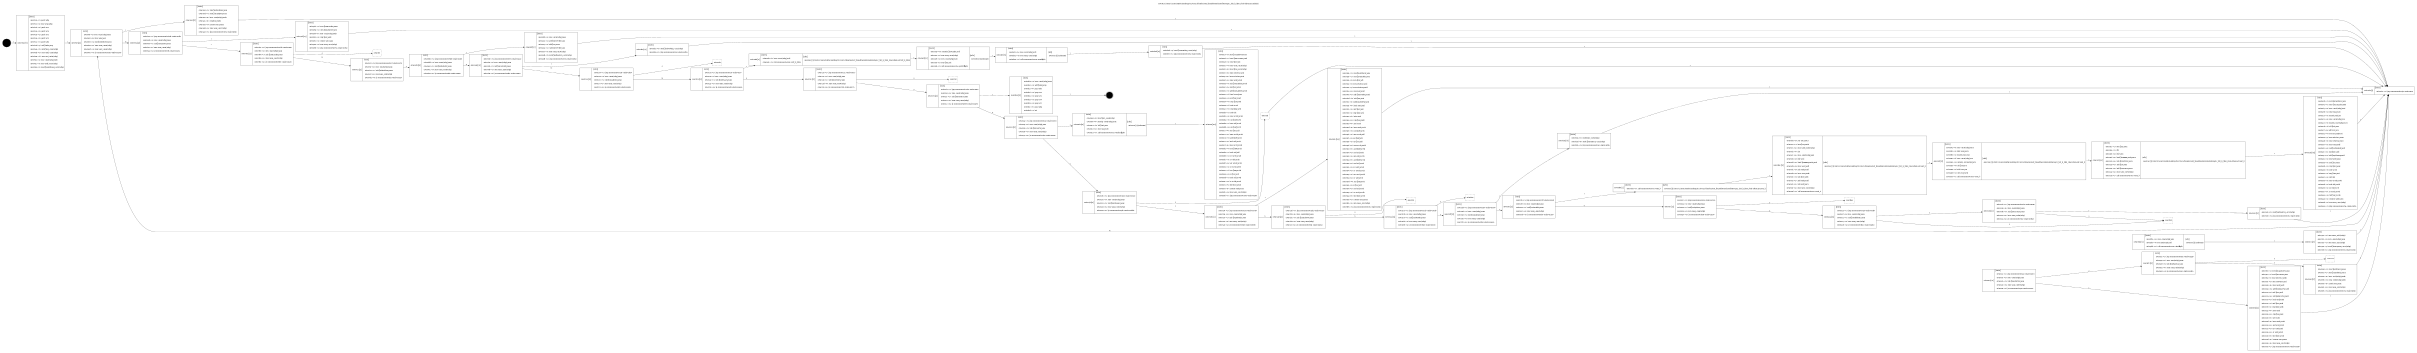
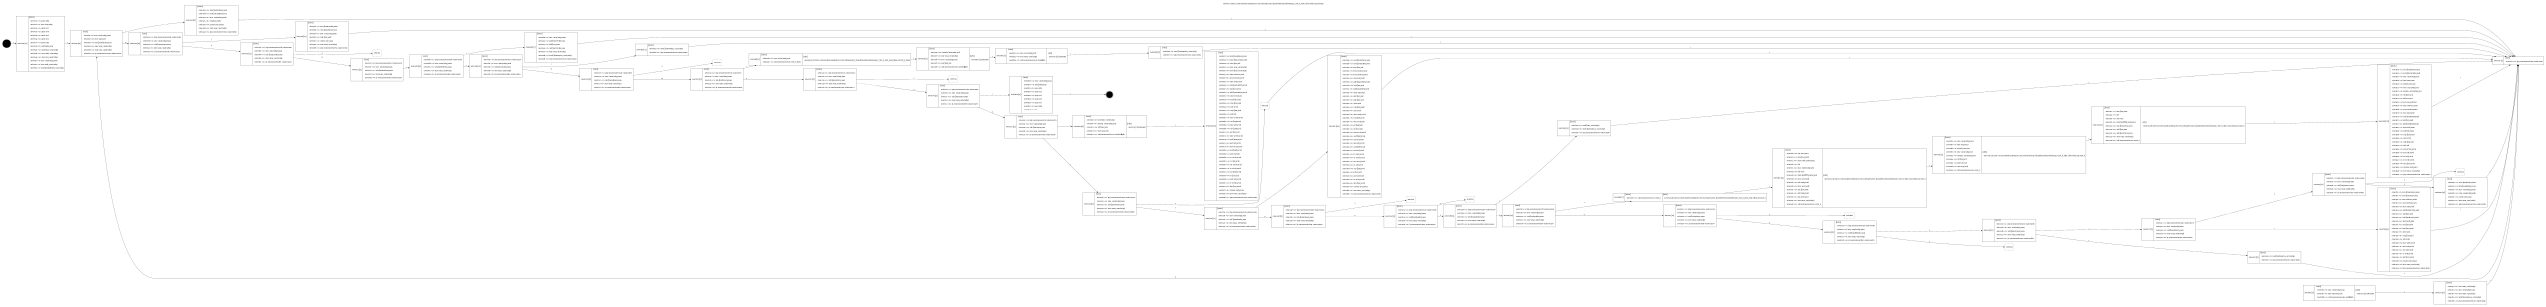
(2099, 218) -> (2088, 230)
